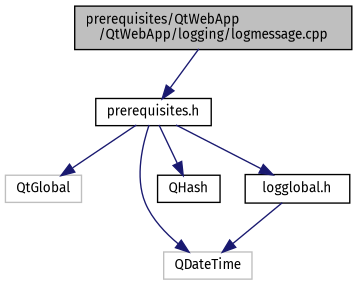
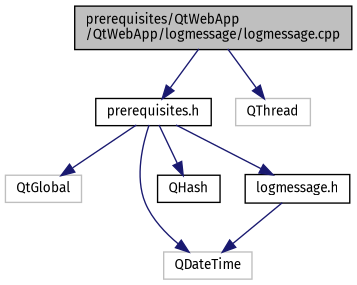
(213, 28) -> (213, 28)
none -> (273, 112)
(297, 189) -> (297, 189)
